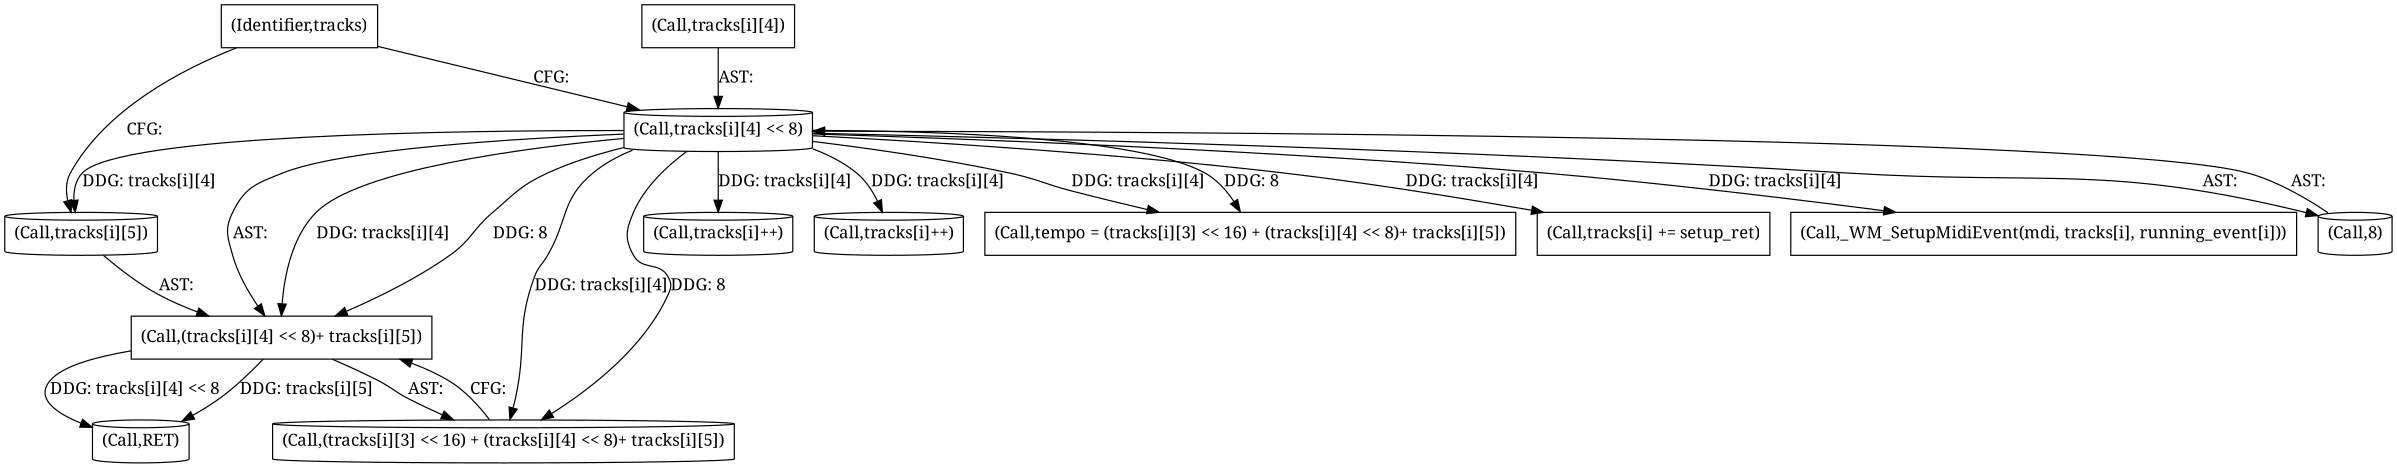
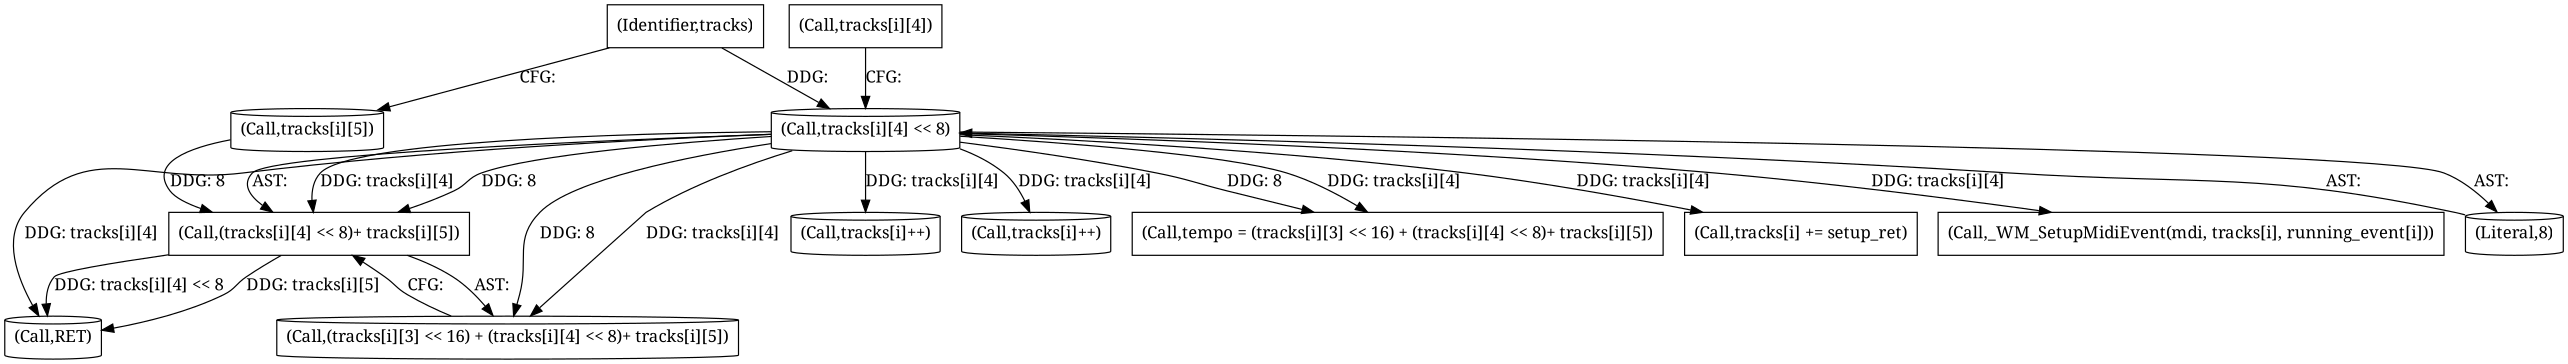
(554, 78) -> (810, 78)
(739, 78) -> (886, 78)
(336, 136) -> (234, 173)
(2355, 234) -> (2514, 234)
(179, 286) -> (197, 182)
